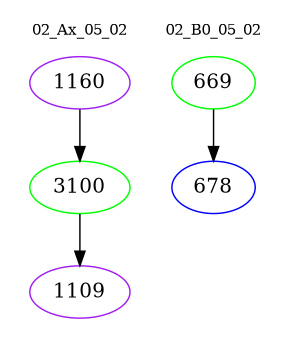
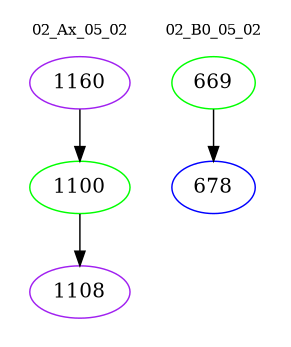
(80, 187) -> (80, 187)
(80, 292) -> (80, 292)
